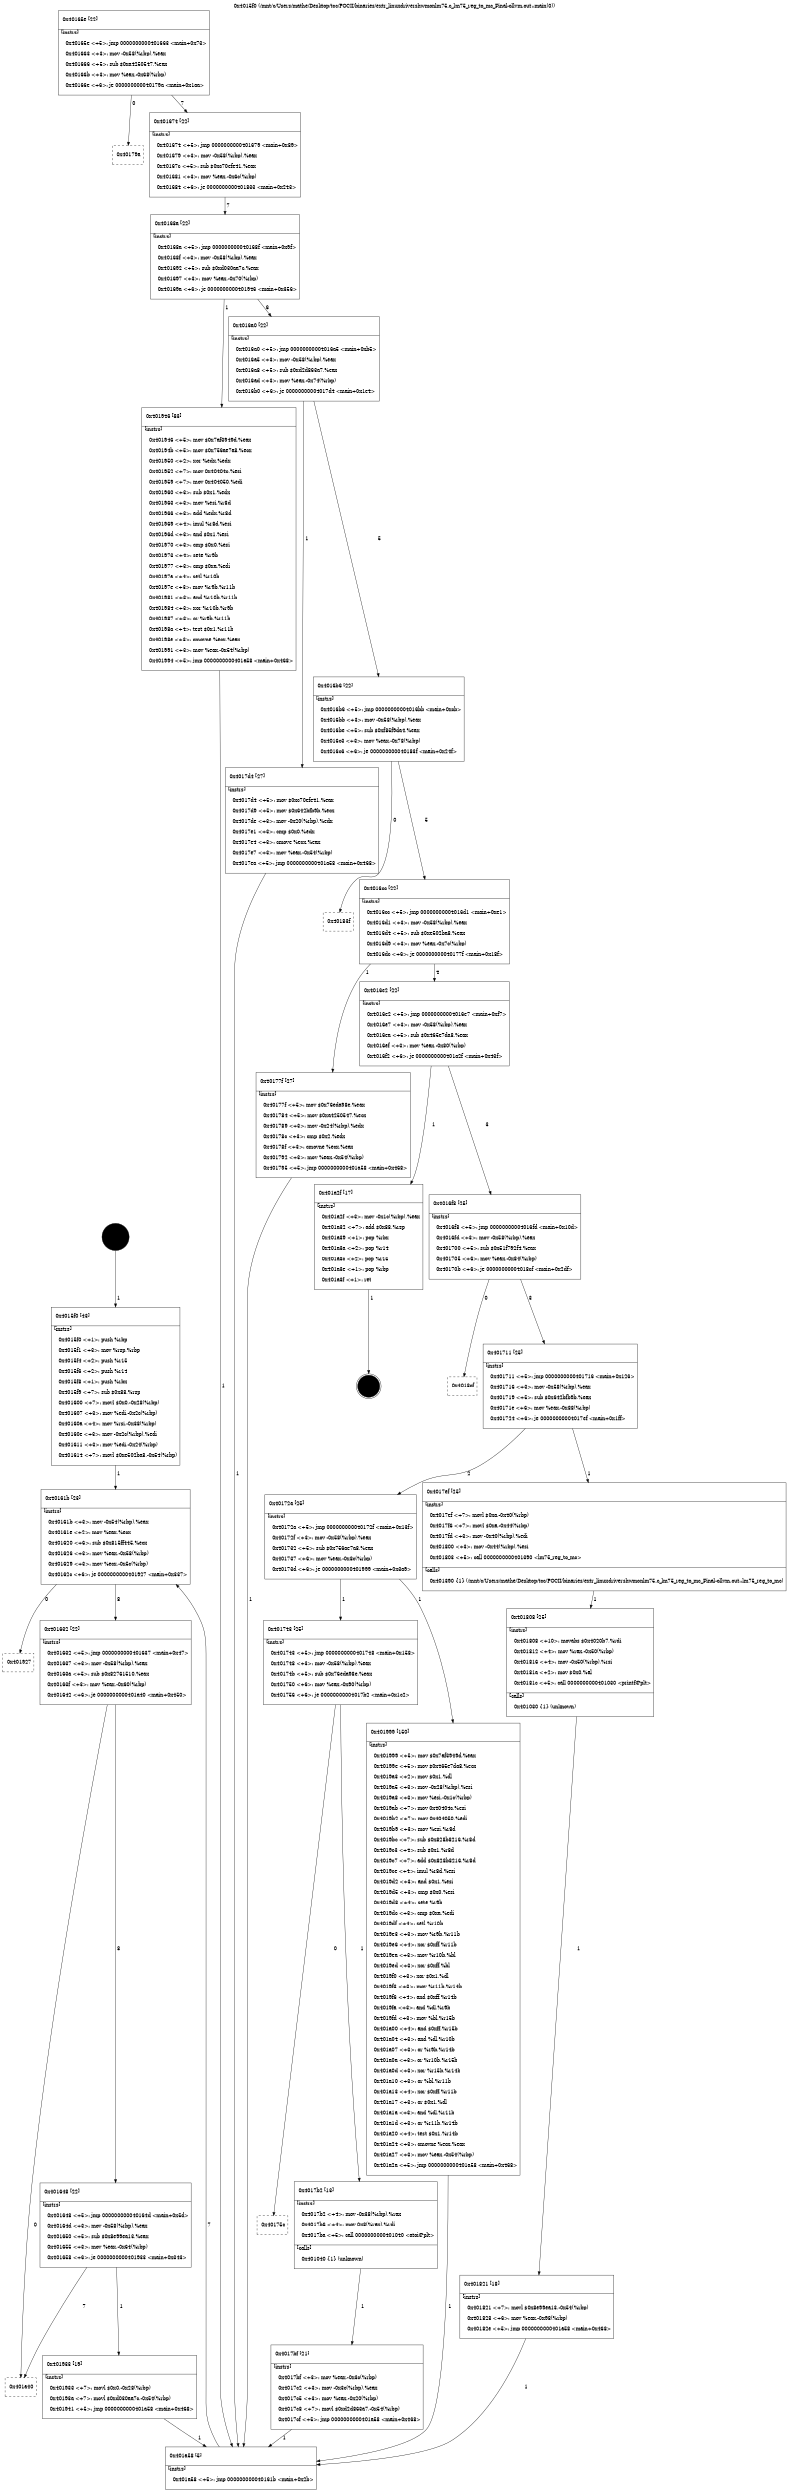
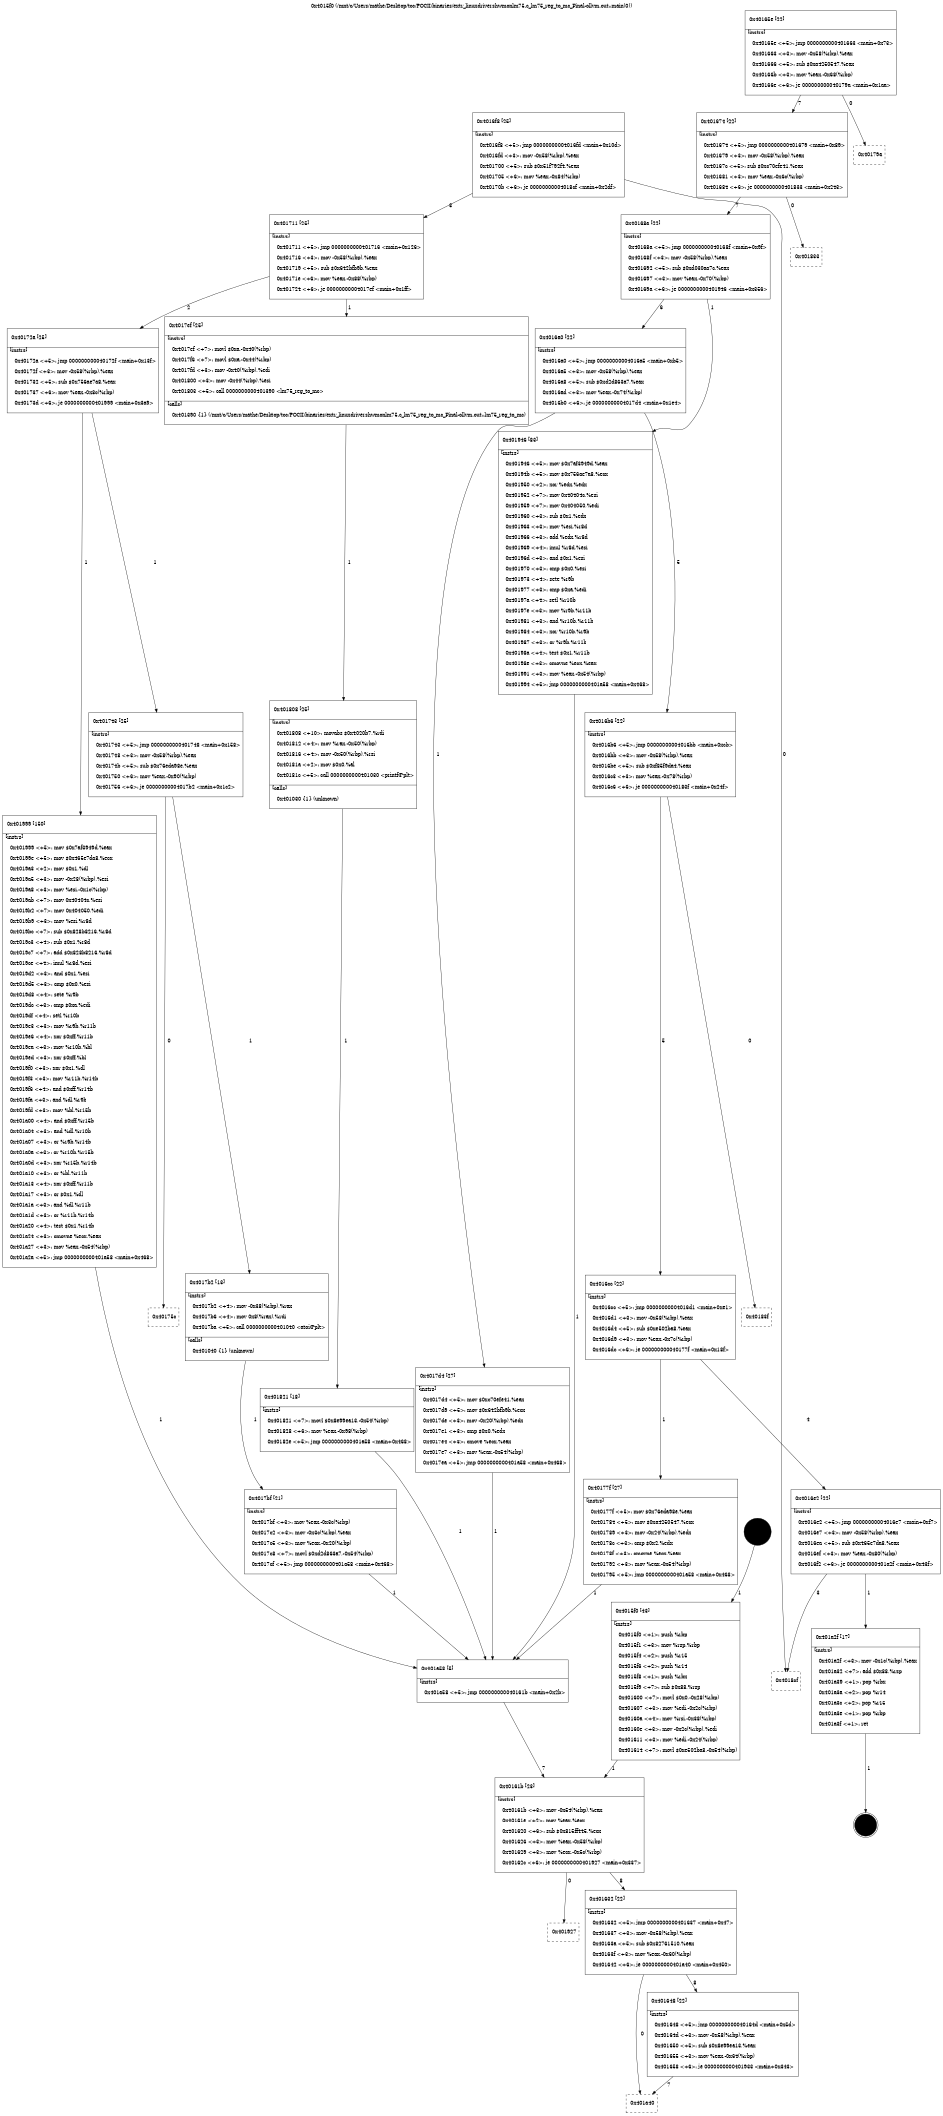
none -> (806, 257)
(469, 1129) -> (801, 1618)
(120, 2387) -> none
